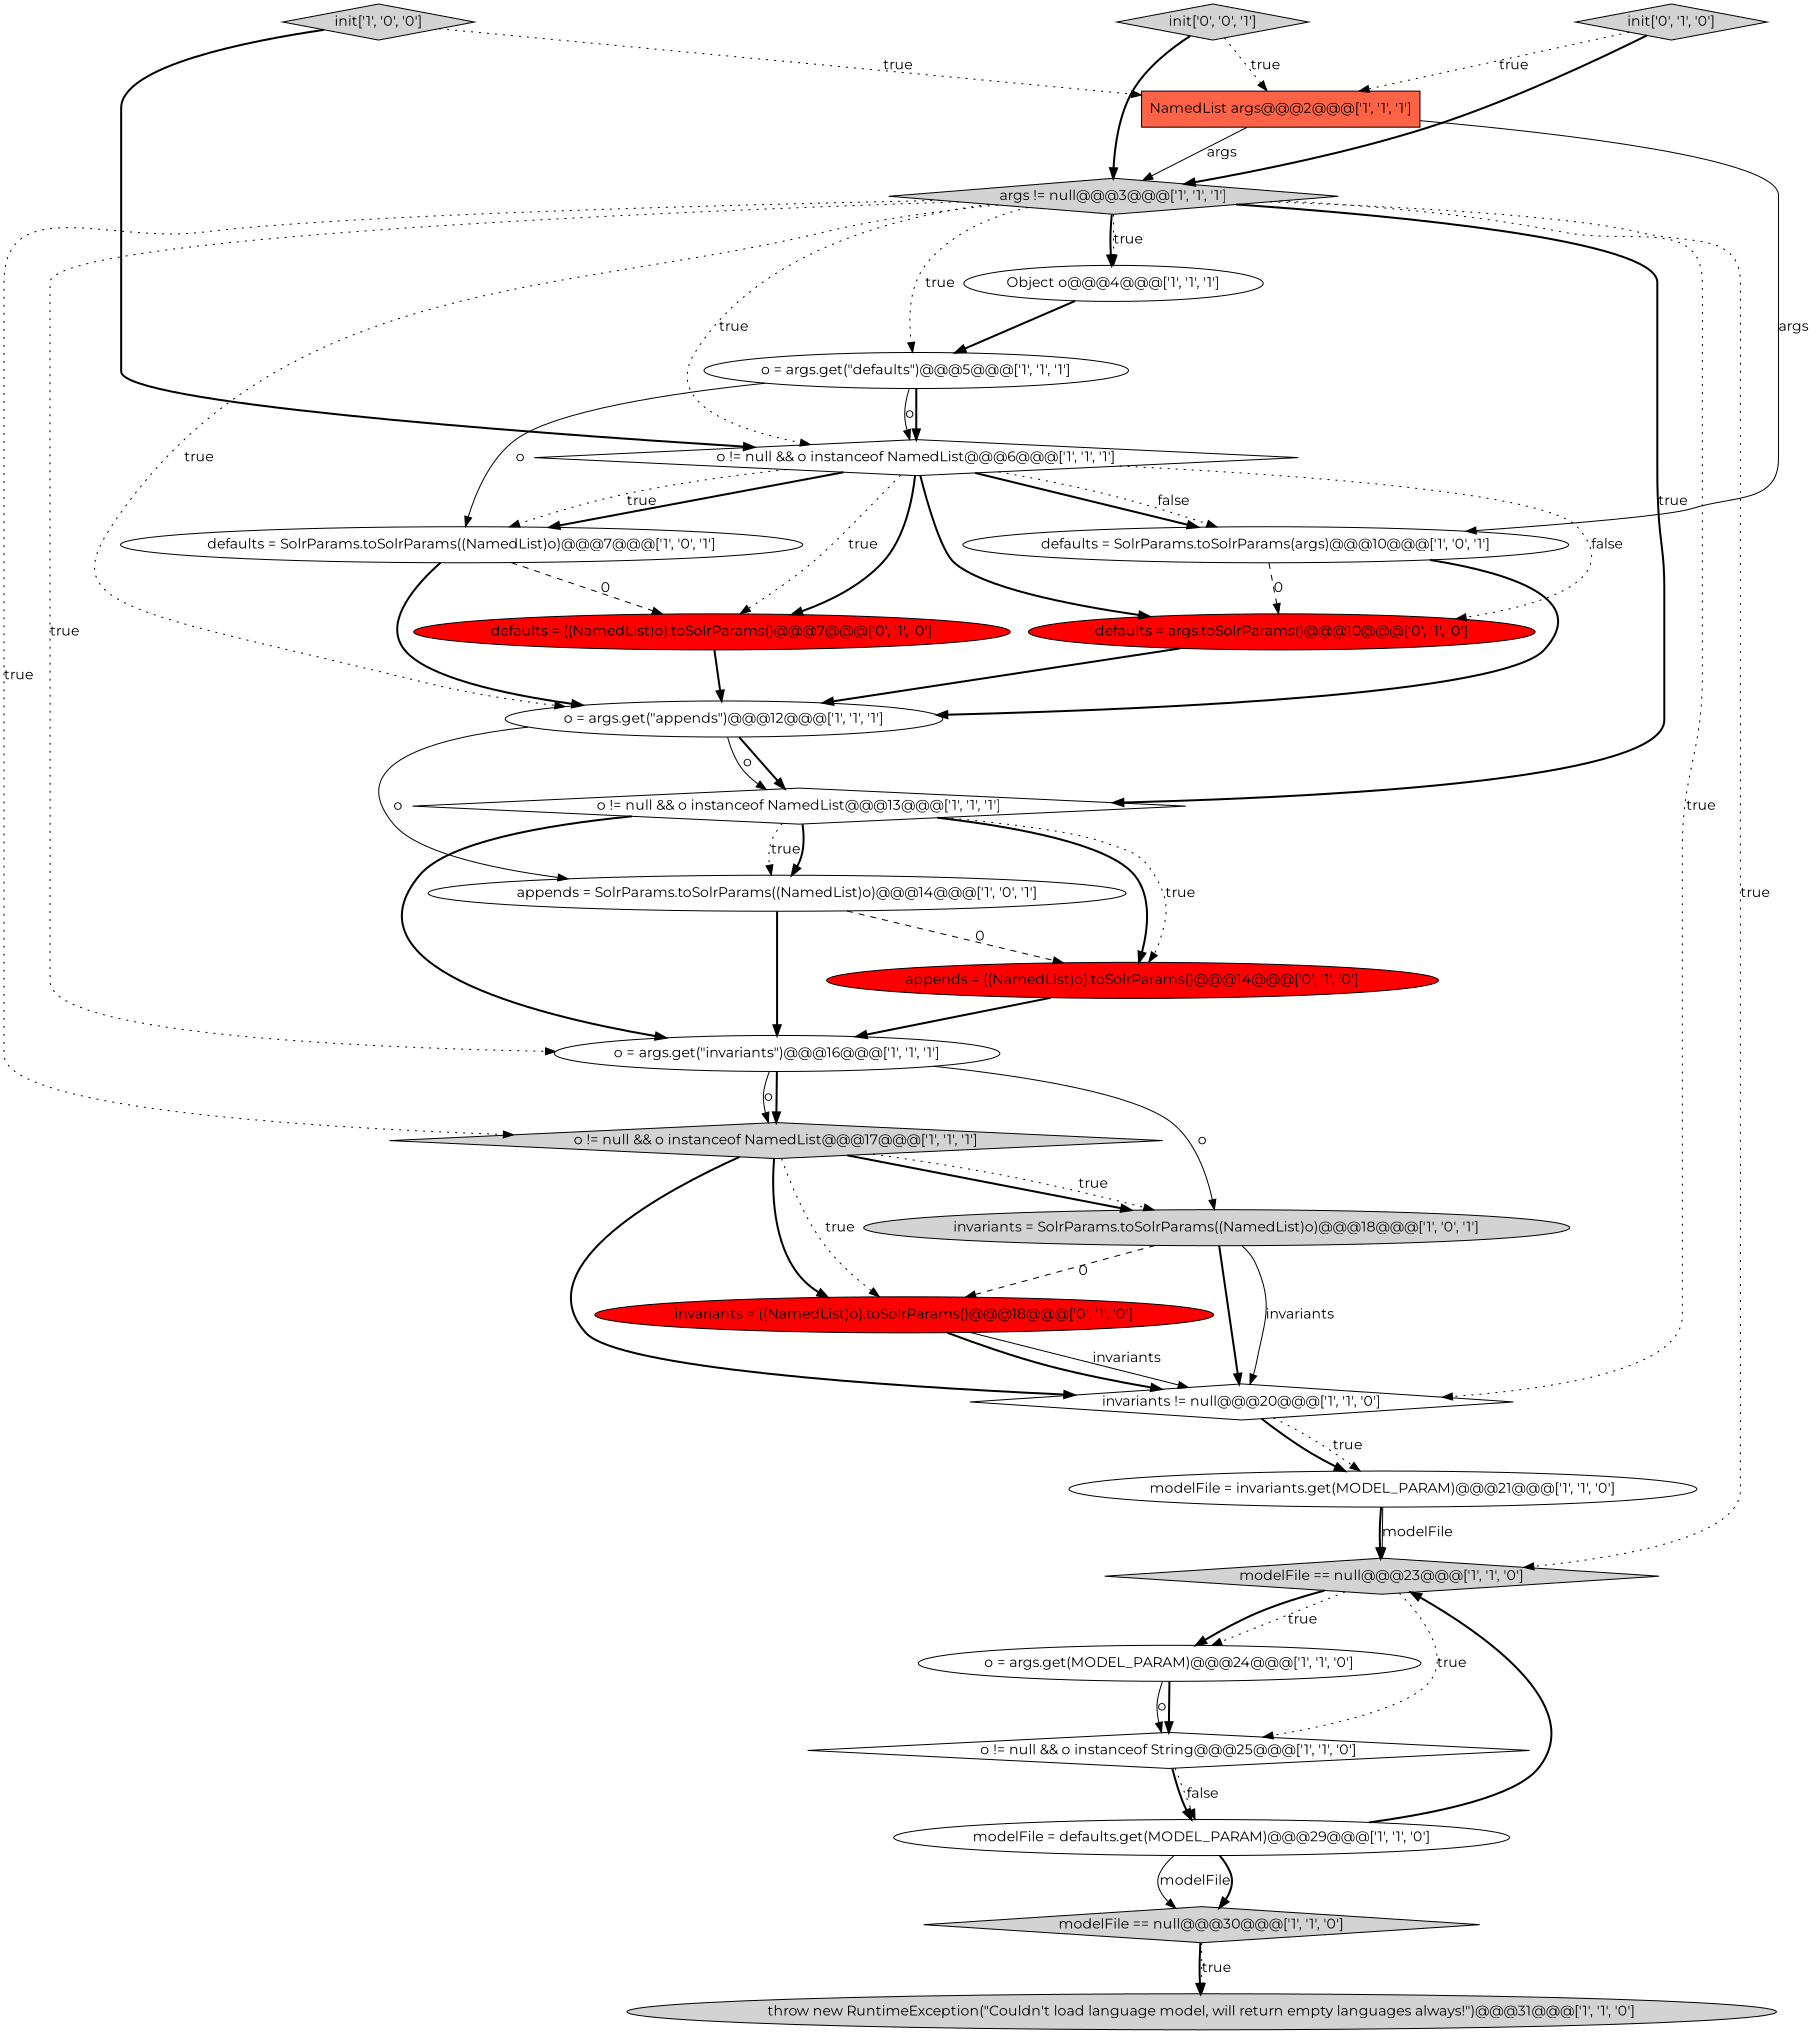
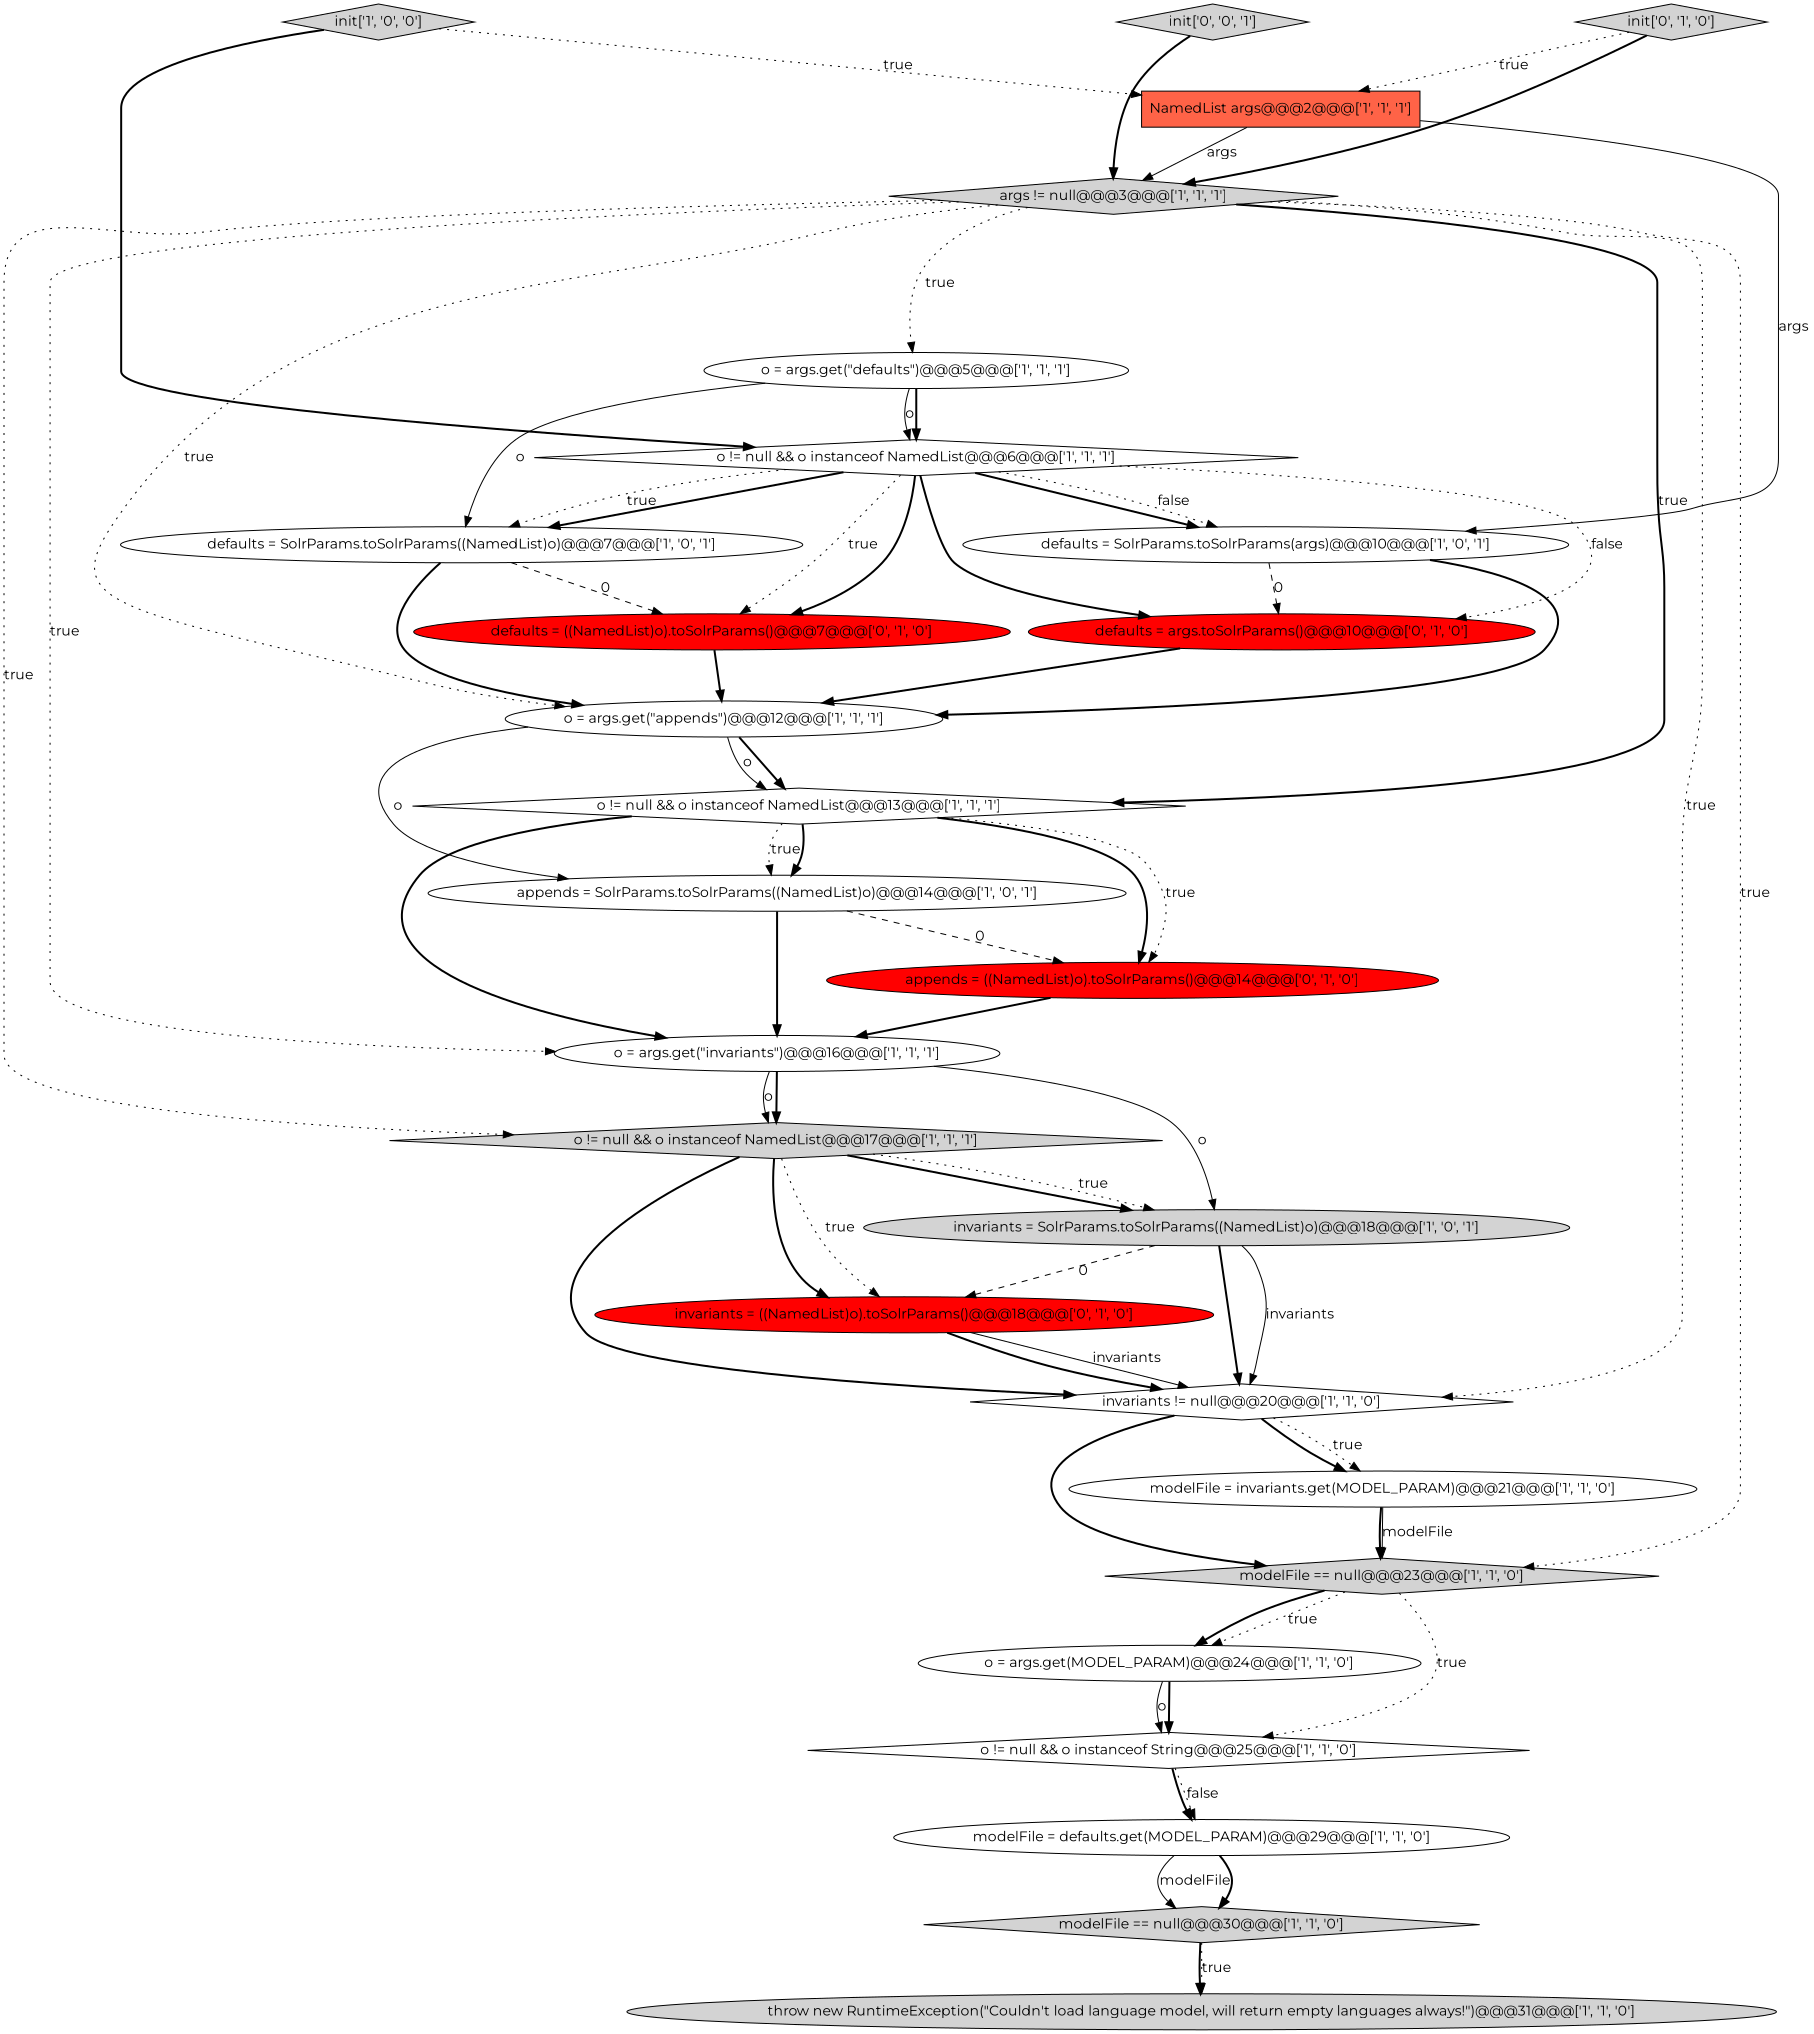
(1242, 60) -> none
(1114, 283) -> none
(754, 289) -> none
(1550, 1745) -> (1073, 1518)
